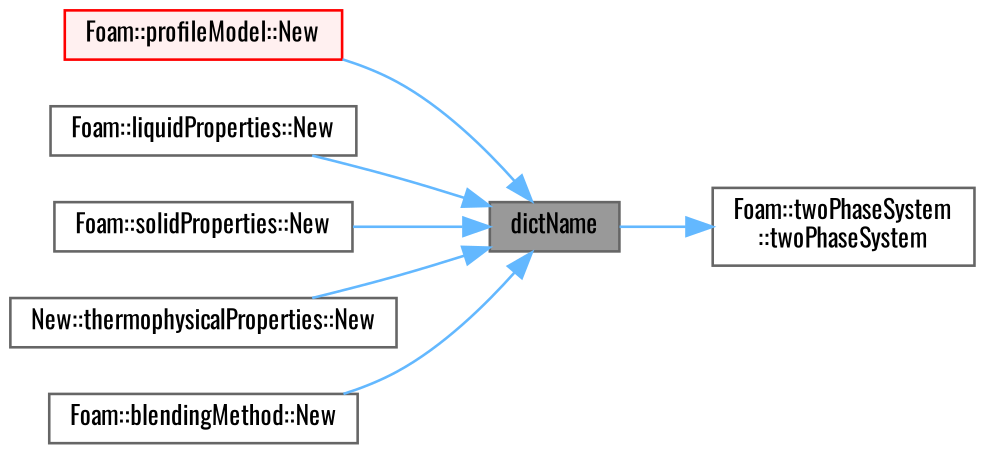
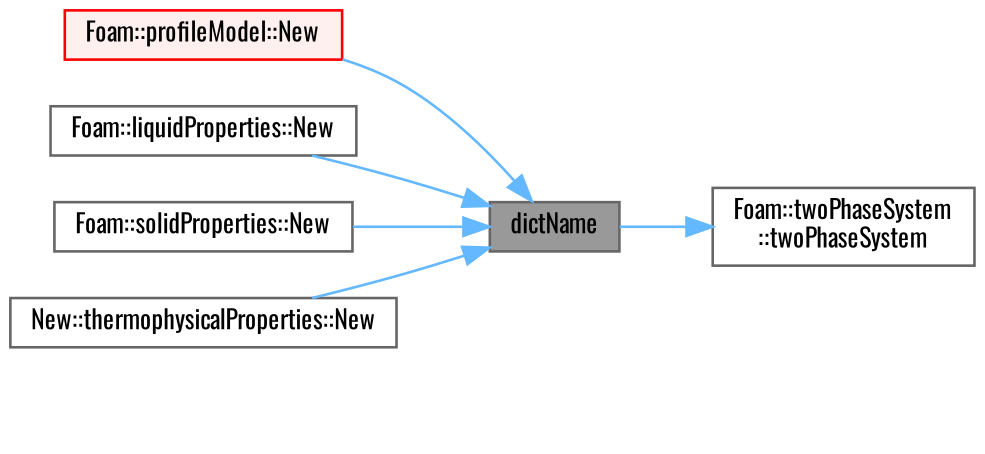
(203, 419) -> none
